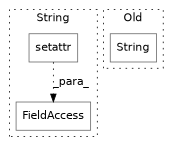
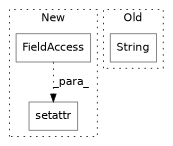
(53, 18) -> (53, 18)
(53, 78) -> (53, 78)
